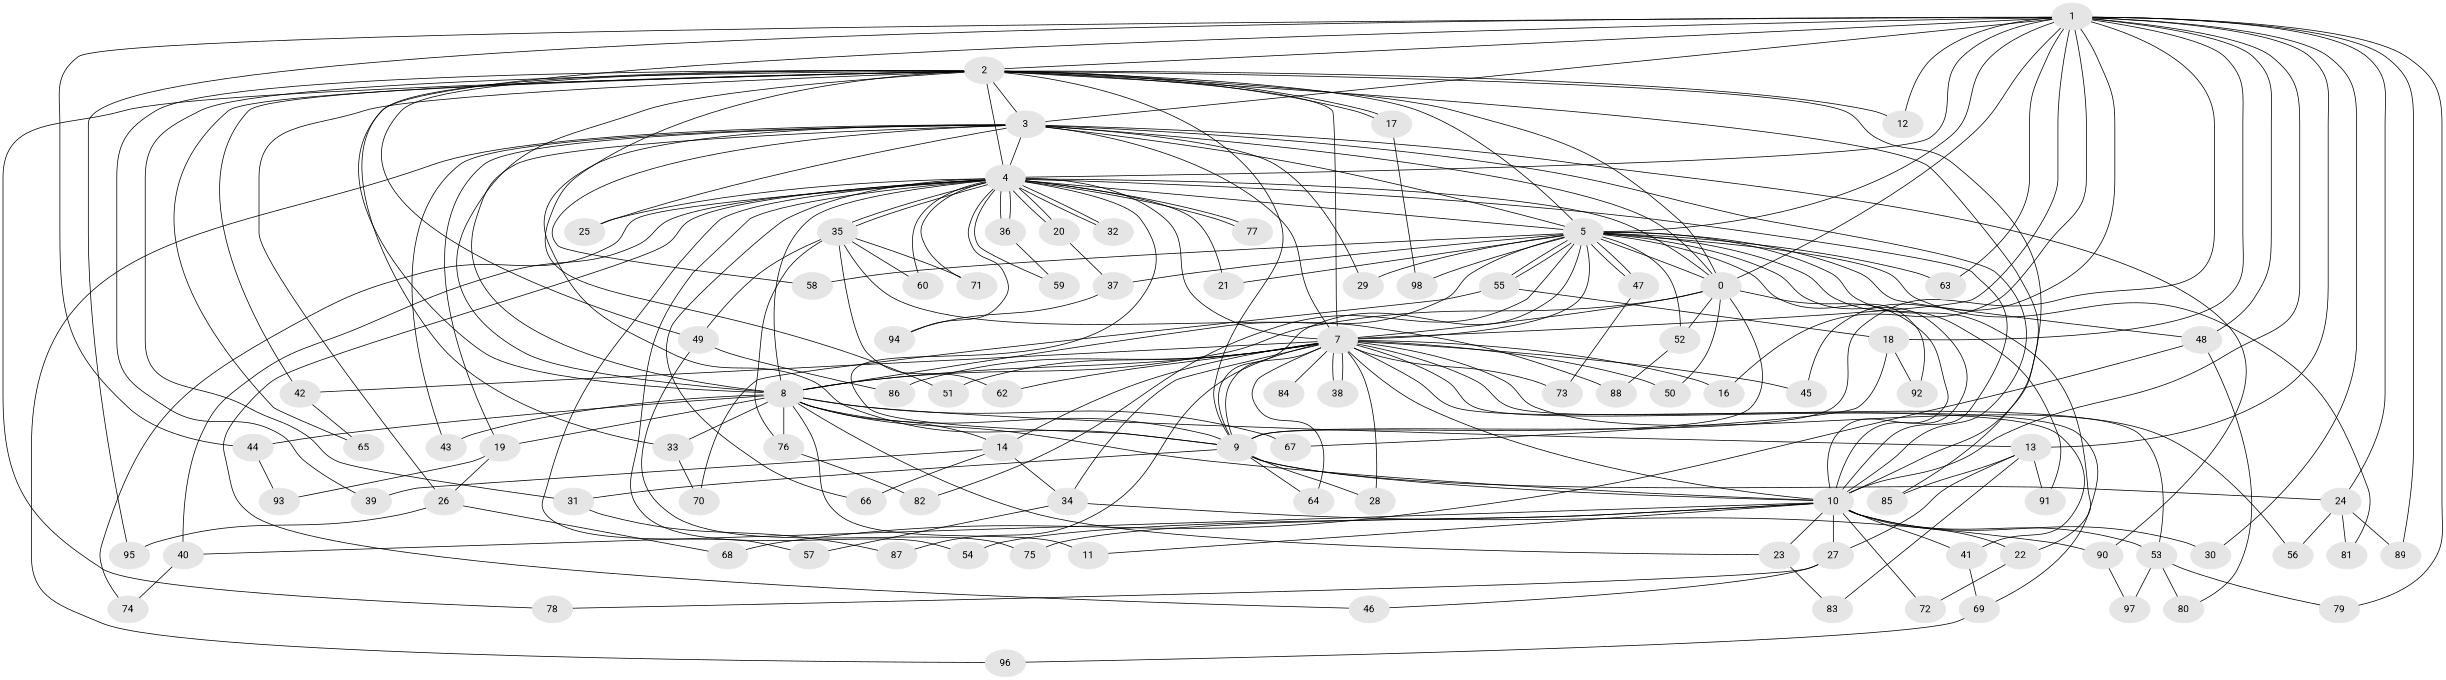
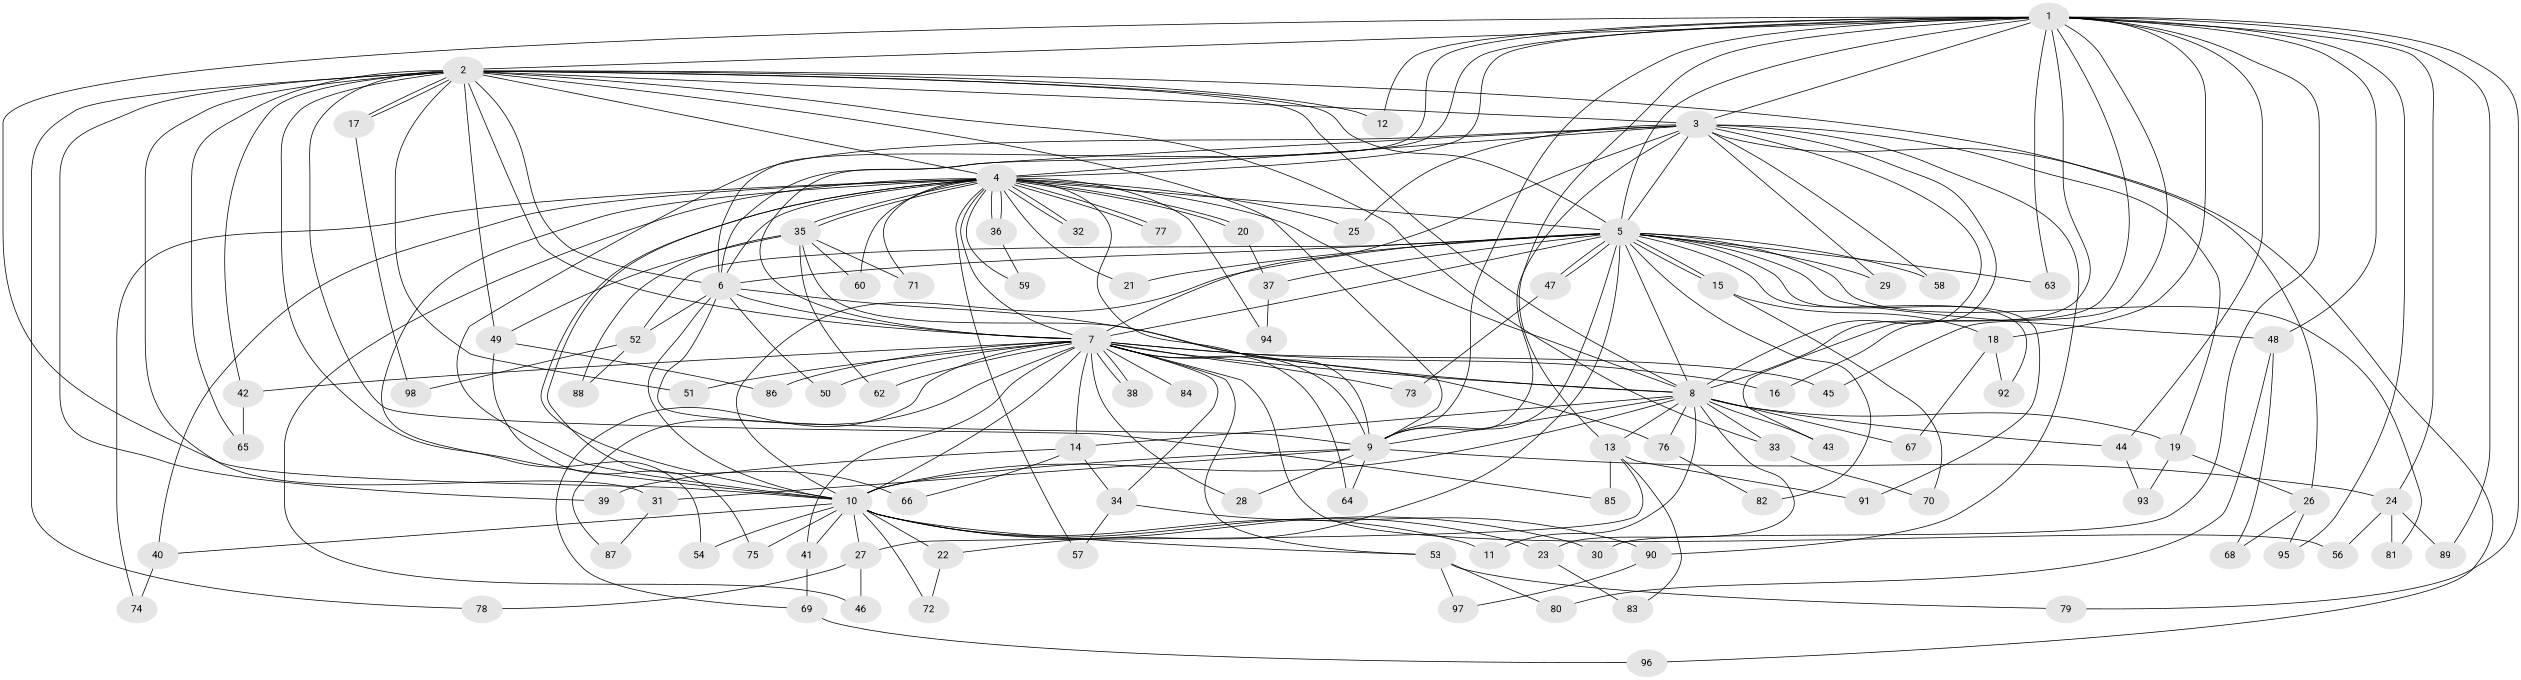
(1485, 260) -> (542, 362)
(1499, 286) -> (1718, 286)
(1721, 286) -> (721, 286)
